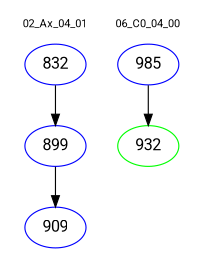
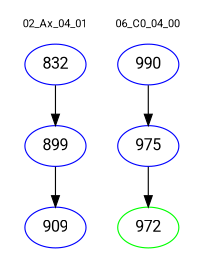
(148, 65) -> (148, 146)
none -> (148, 65)
(148, 146) -> (148, 228)
